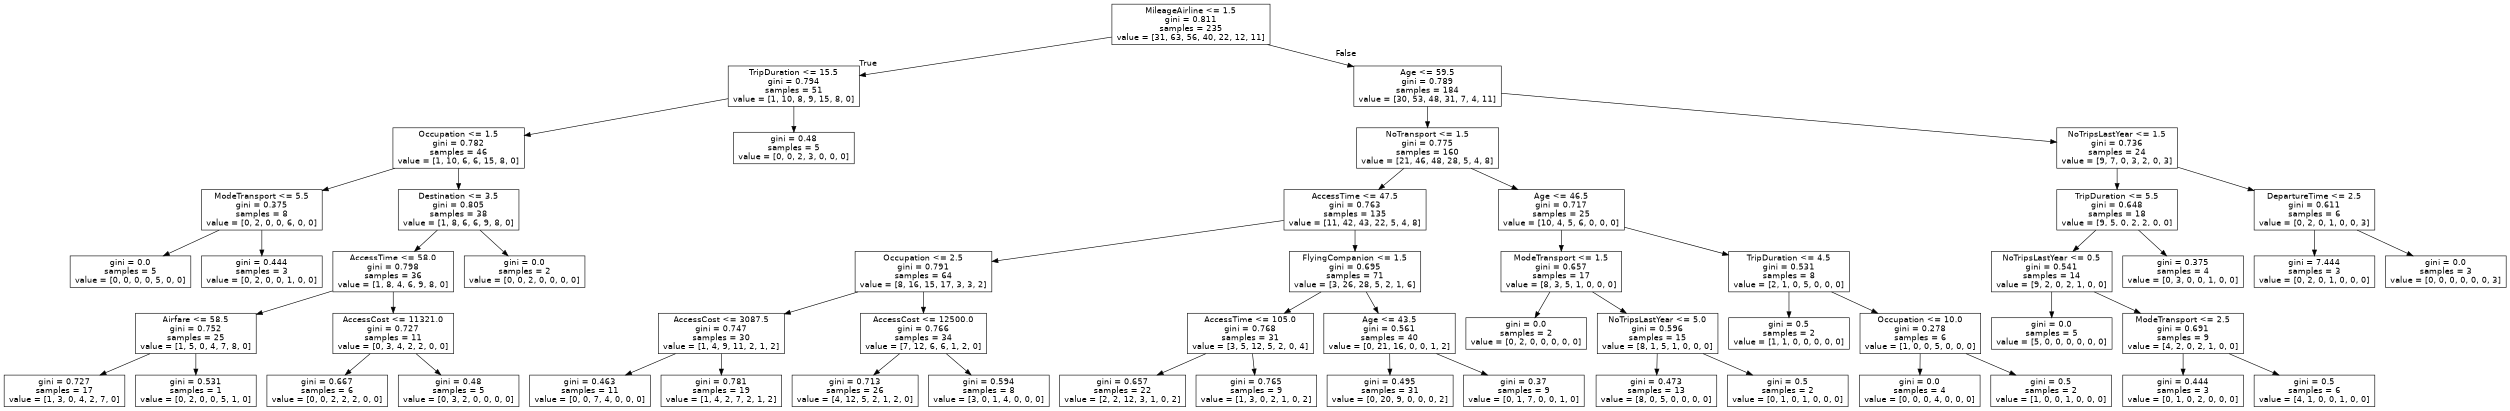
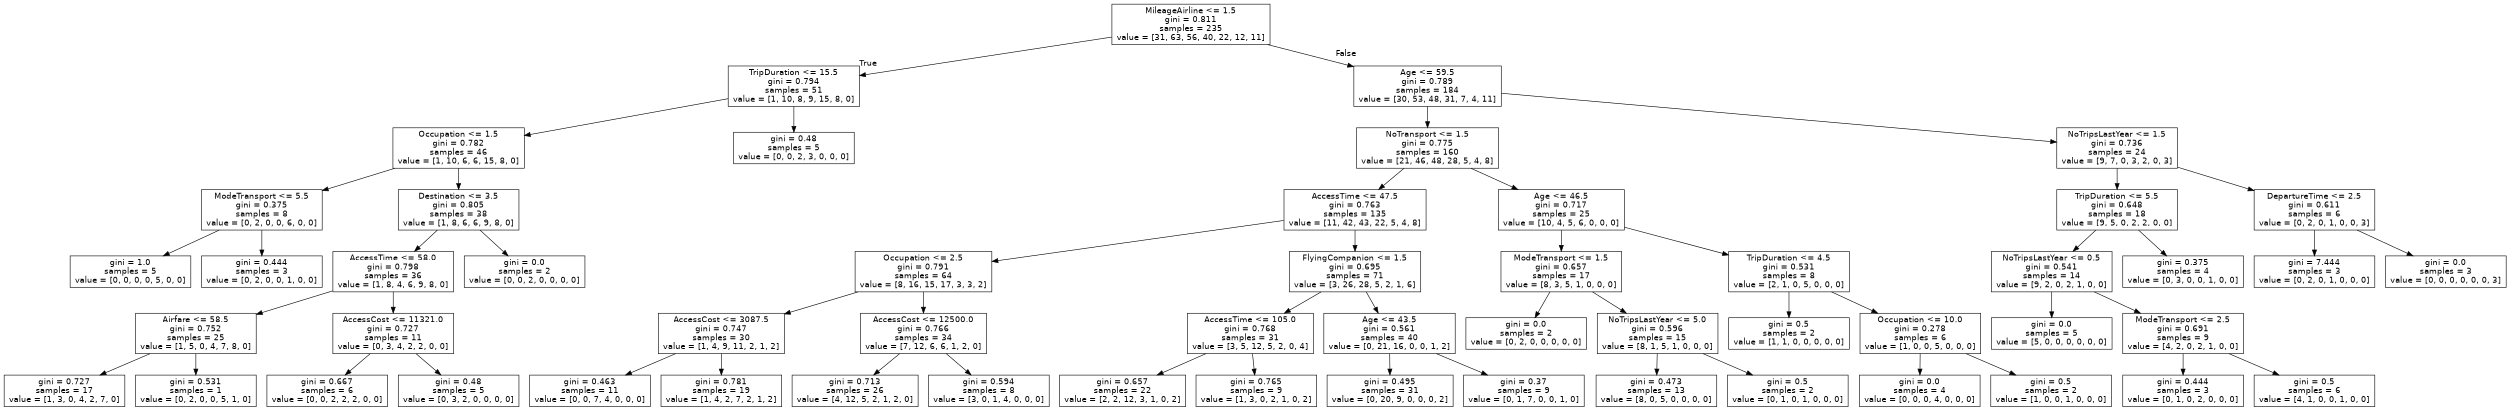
(130, 272) -> (130, 272)
